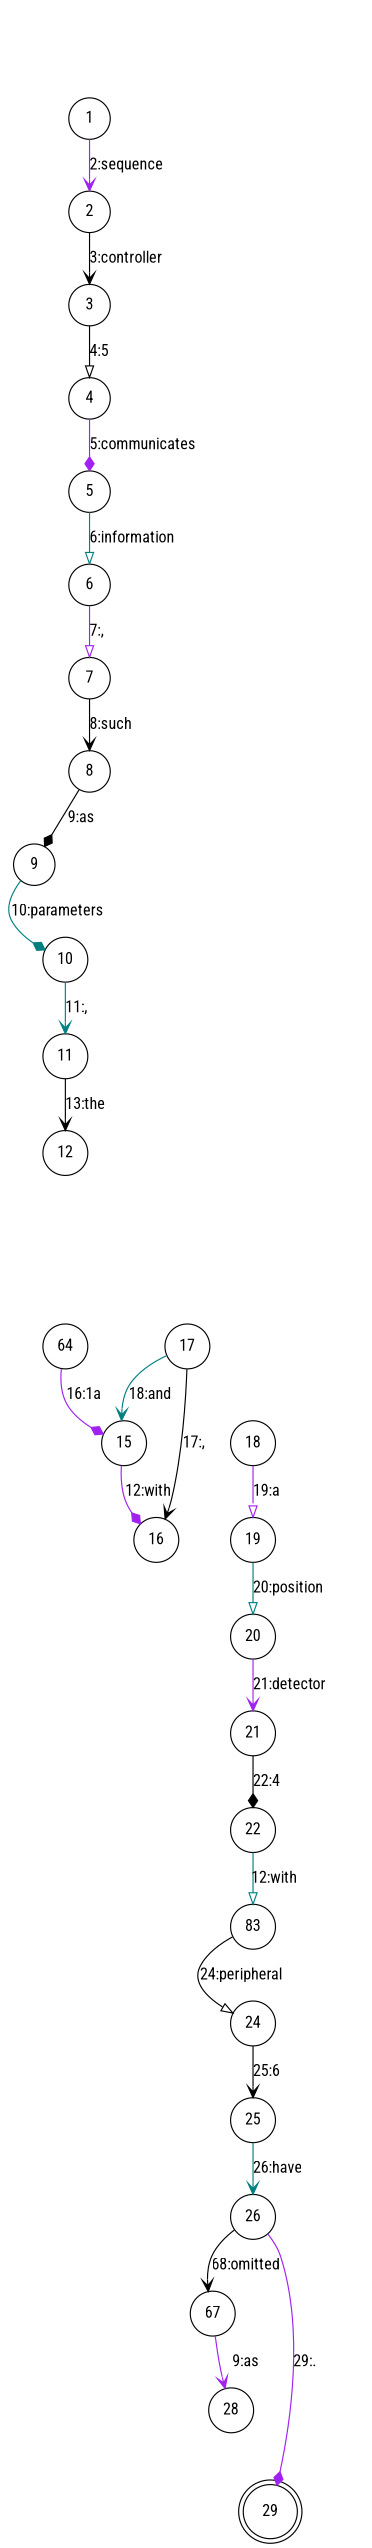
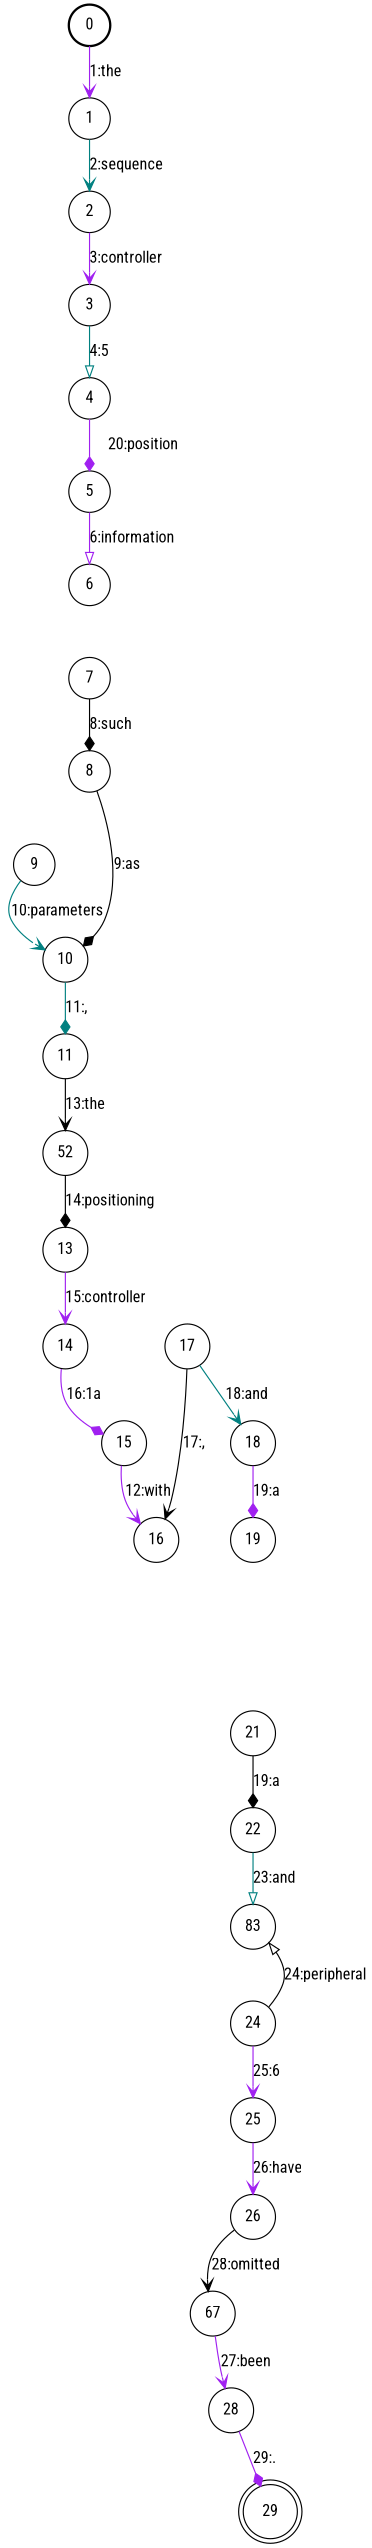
none -> (90, 25)
(90, 159) -> (90, 159)
(90, 253) -> (90, 253)
(90, 346) -> (90, 346)
(143, 445) -> (143, 445)
(90, 532) -> (90, 532)
(90, 626) -> none
(90, 719) -> (90, 719)
(66, 812) -> (113, 865)
(9, 915) -> (9, 915)
(65, 1002) -> (65, 1002)
(65, 1153) -> (65, 1153)
none -> (65, 1250)
(65, 1346) -> (65, 1346)
(136, 1376) -> (217, 1390)
(253, 1485) -> (253, 1485)
(123, 1491) -> (123, 1491)
(253, 1637) -> none
(267, 1782) -> (267, 1782)
(274, 1878) -> (274, 1878)
(199, 1969) -> (284, 1981)
(253, 2066) -> (253, 2066)
(253, 2163) -> (253, 2163)
(246, 2265) -> (246, 2265)
(294, 2351) -> (247, 2452)
(246, 2362) -> (246, 2362)
